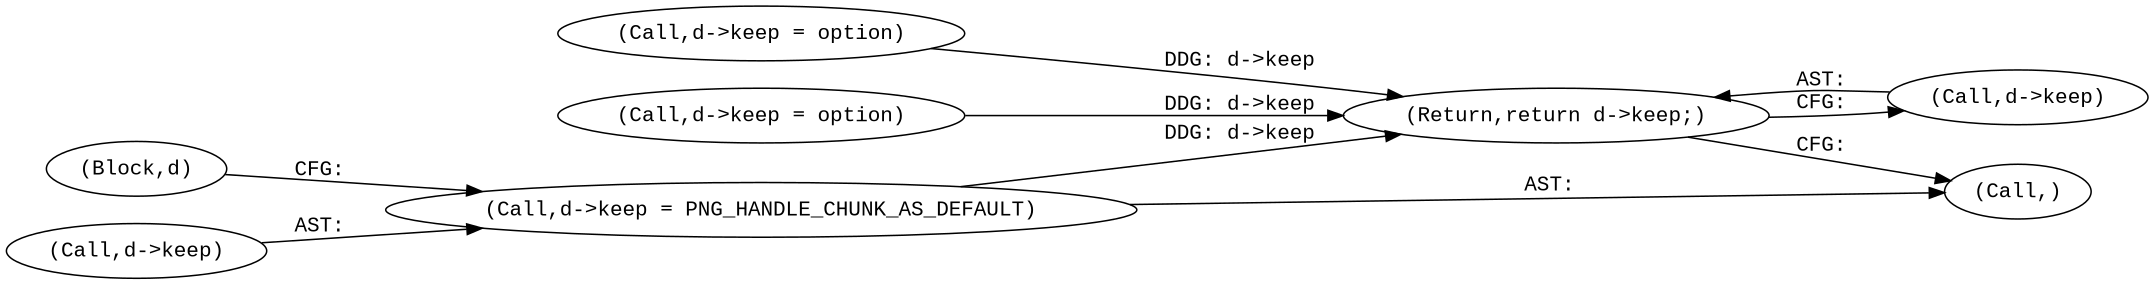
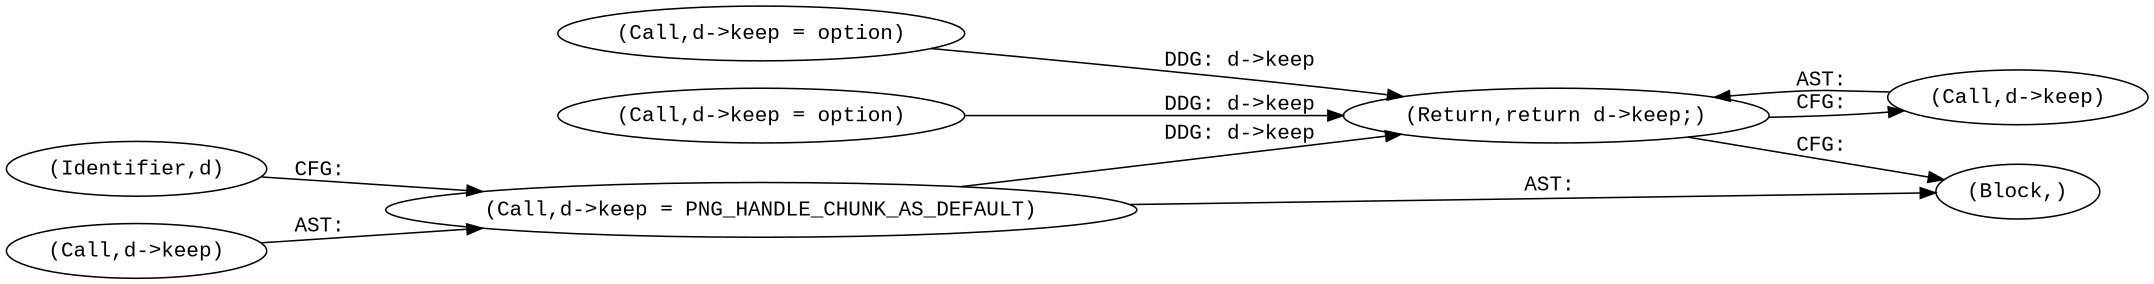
(137, 169) -> (137, 169)
(2018, 192) -> (2018, 192)
